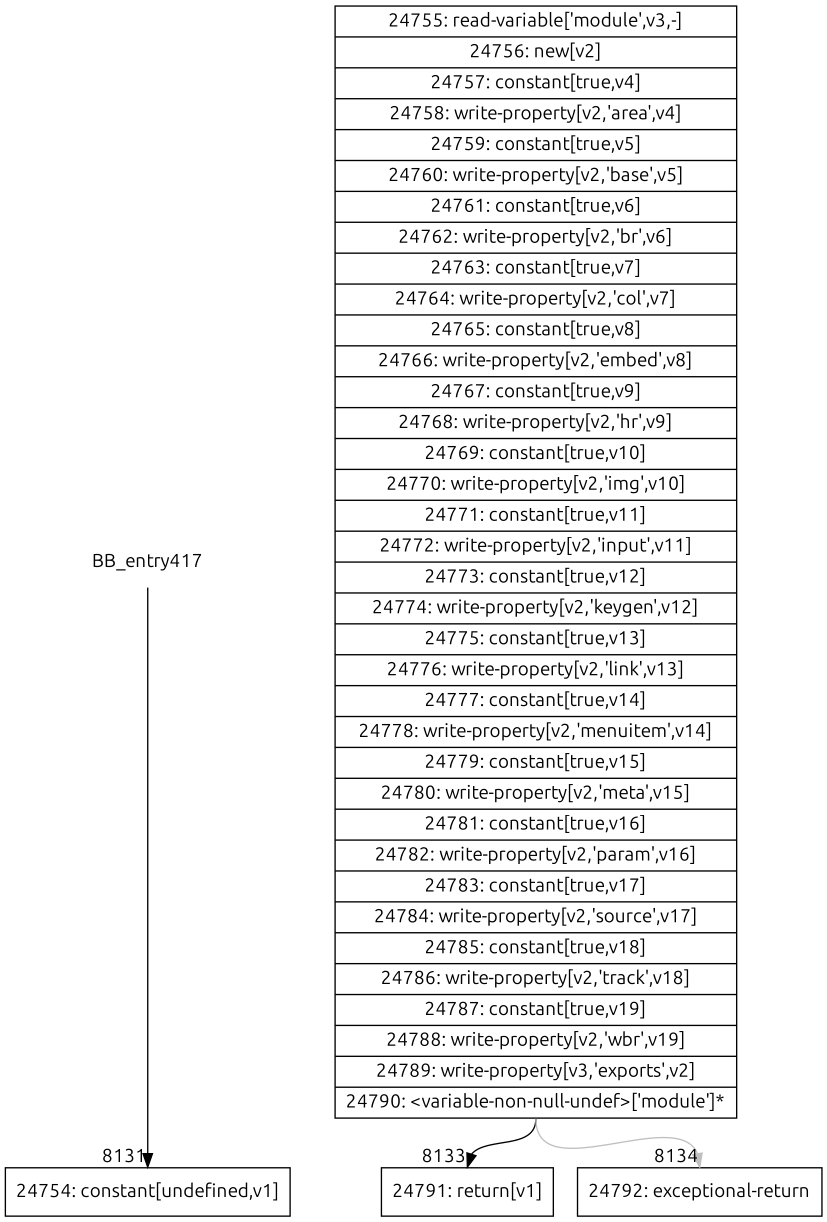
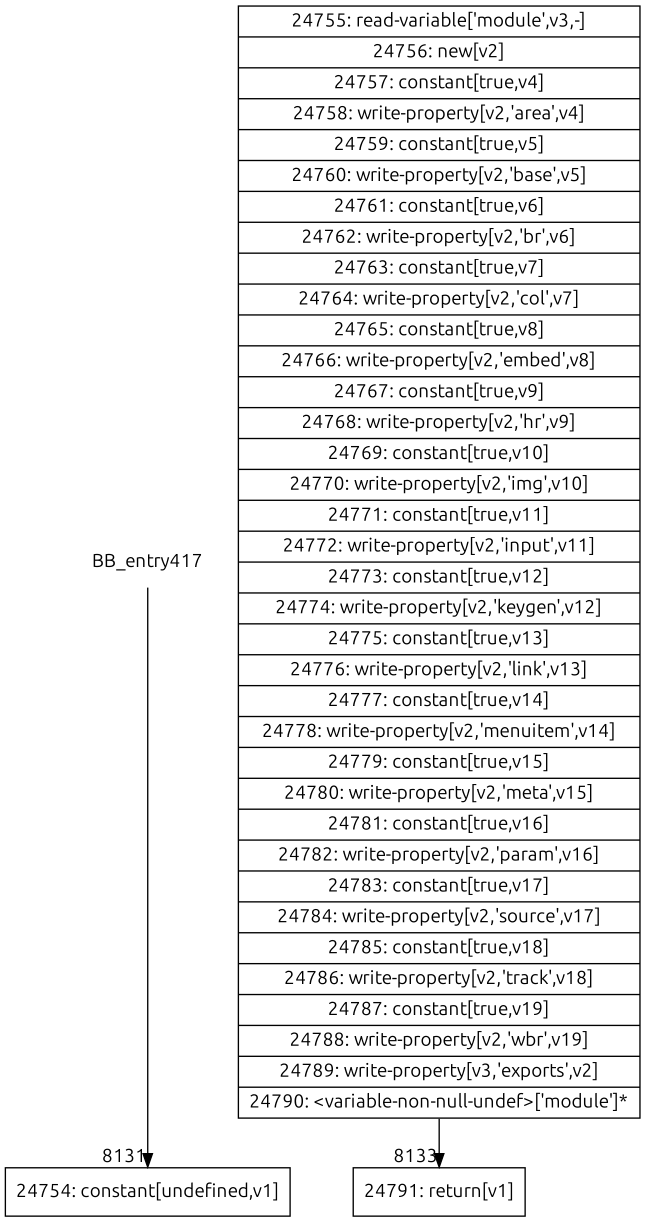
(700, 1192) -> none
